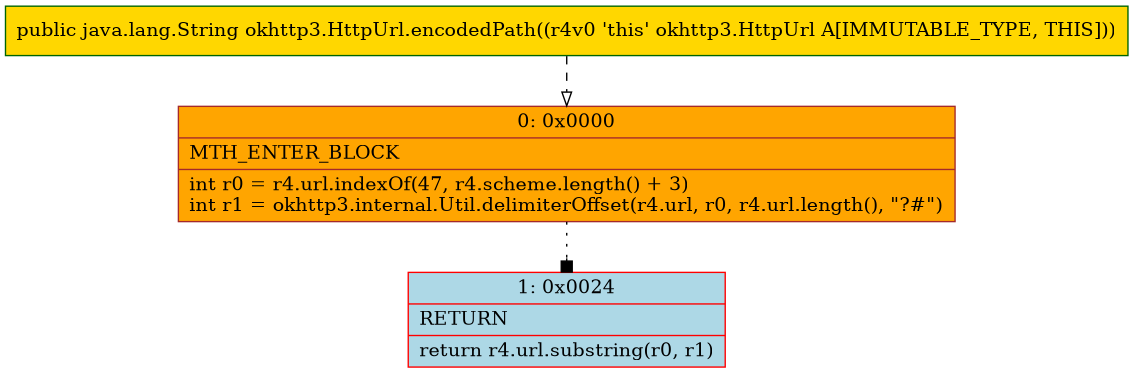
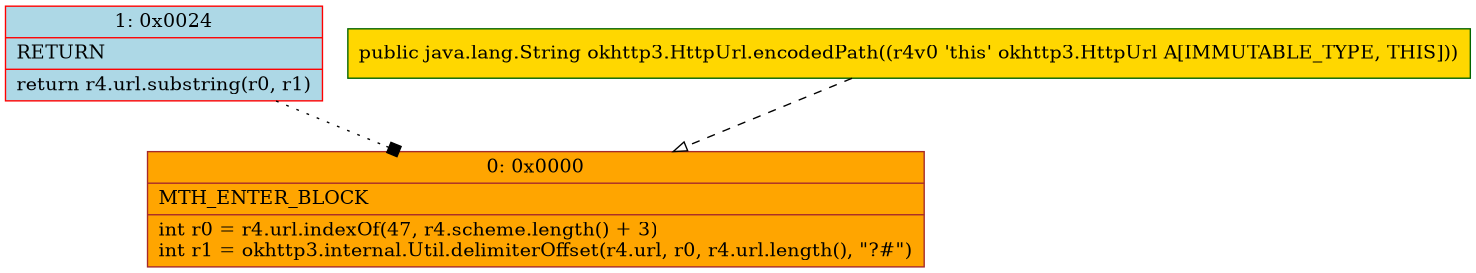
(567, 240) -> (331, 124)
